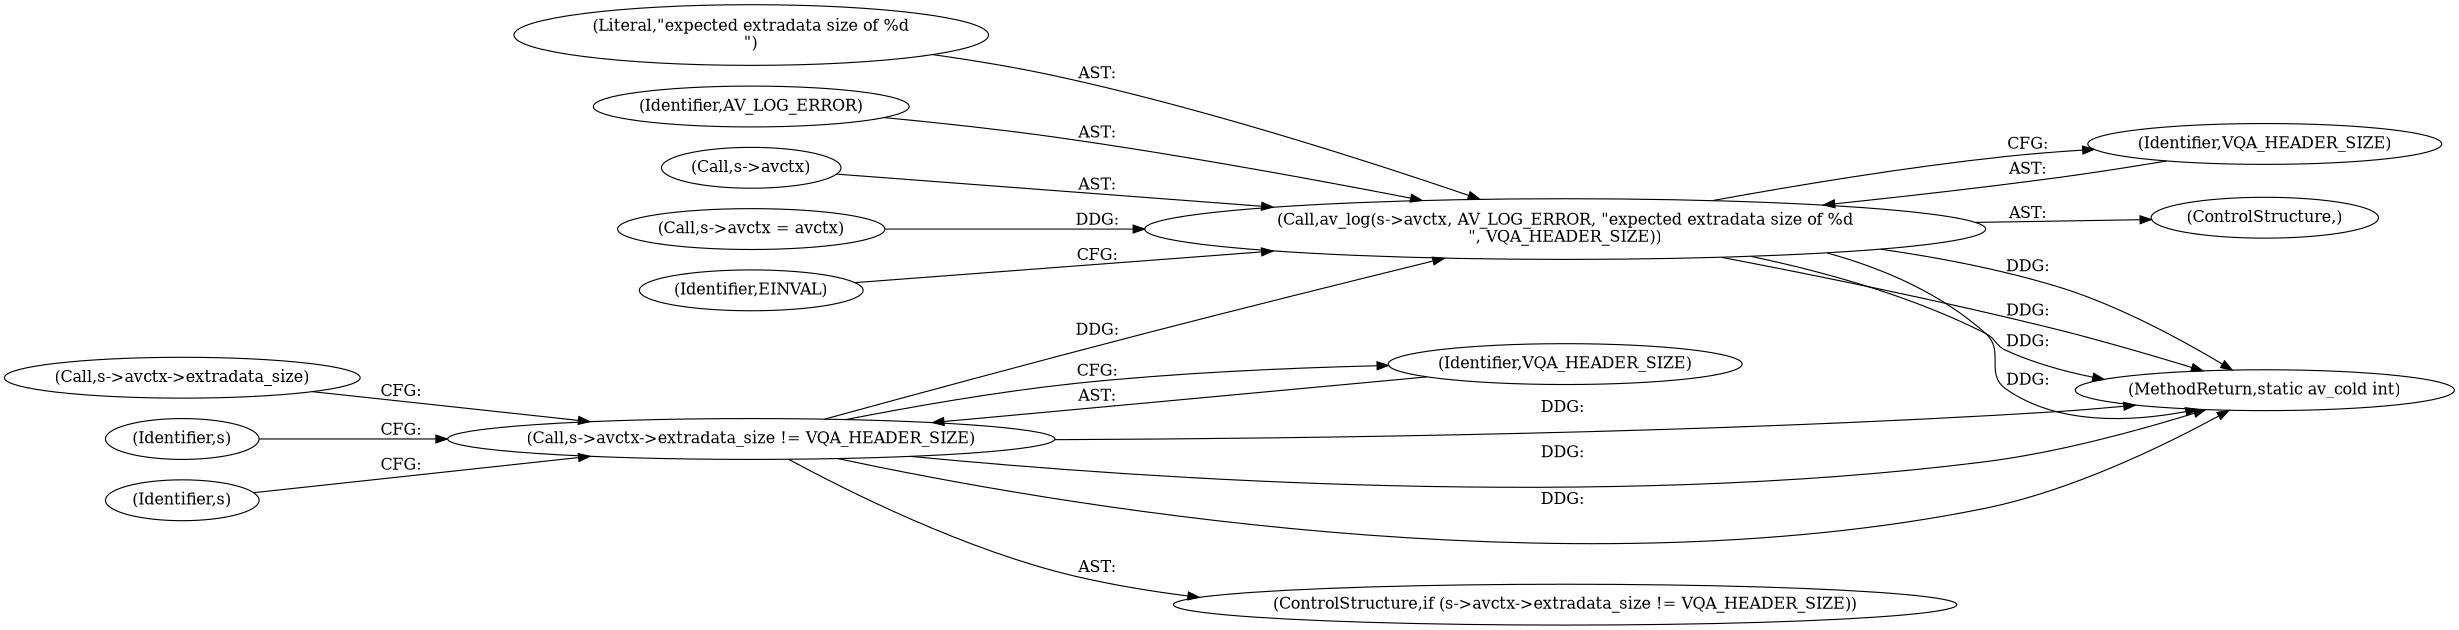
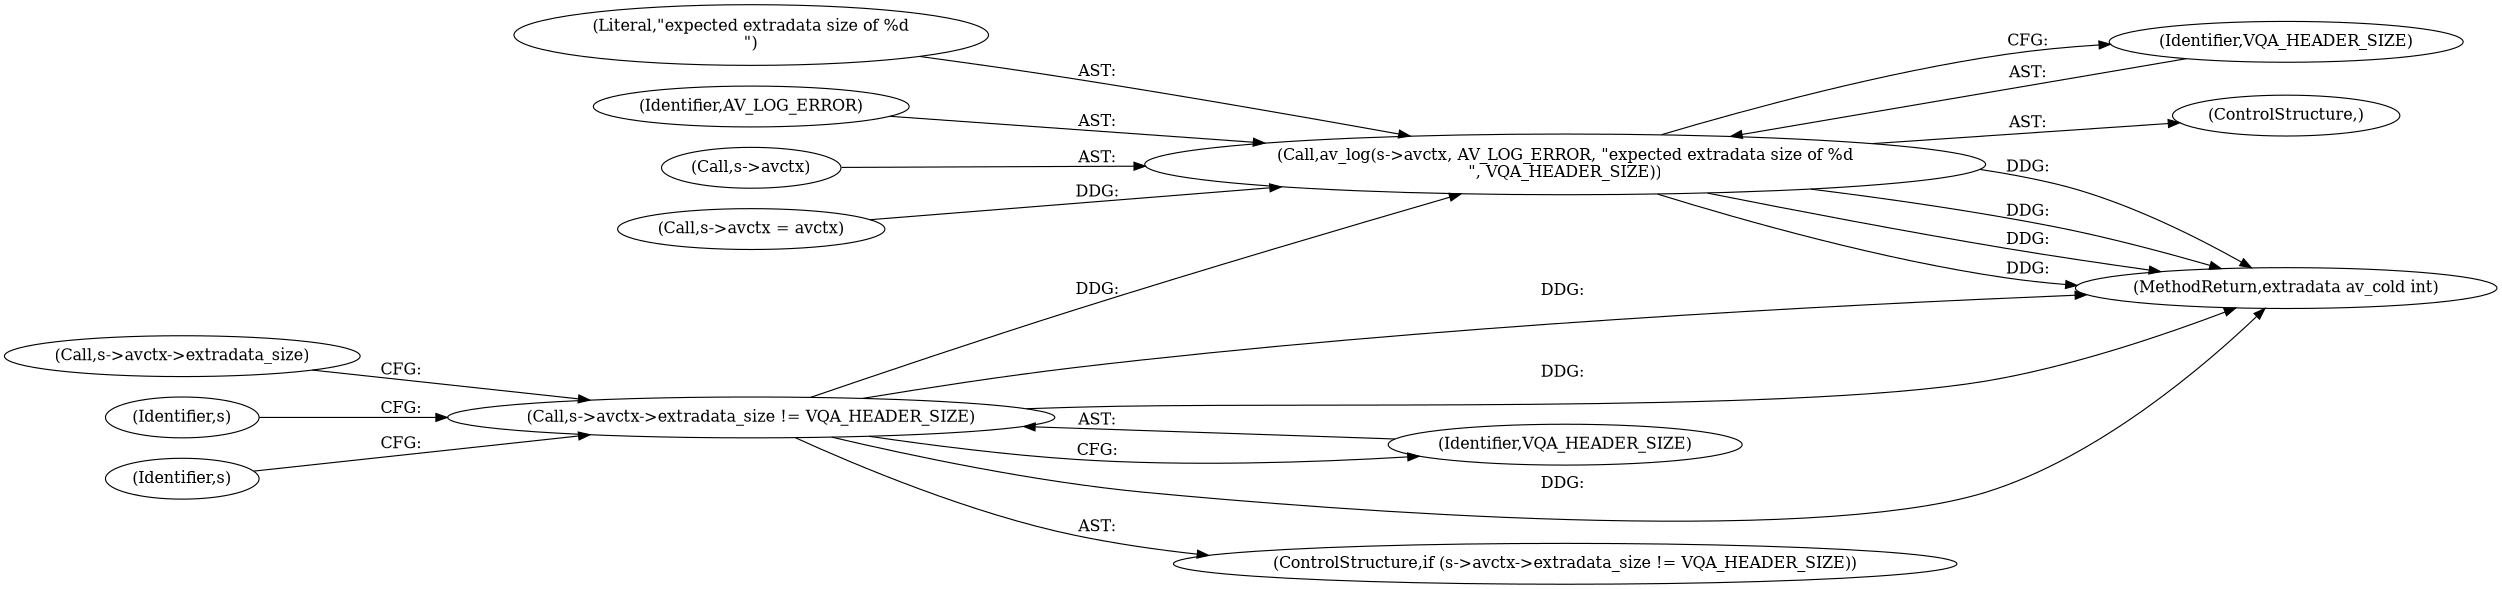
(751, 290) -> none
(2265, 390) -> (2286, 288)
